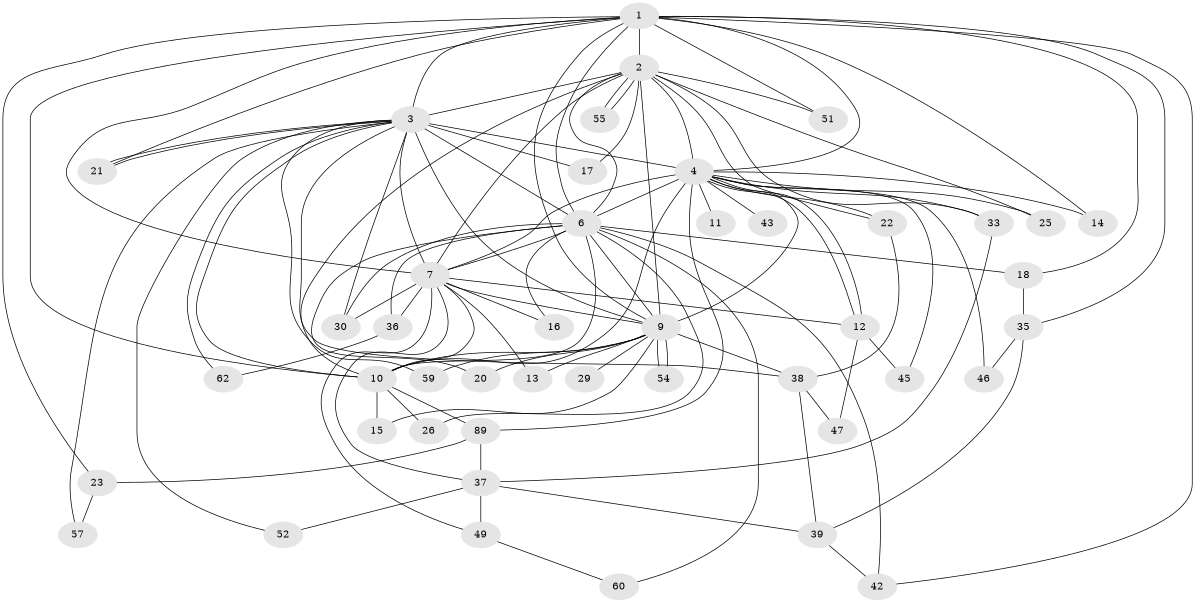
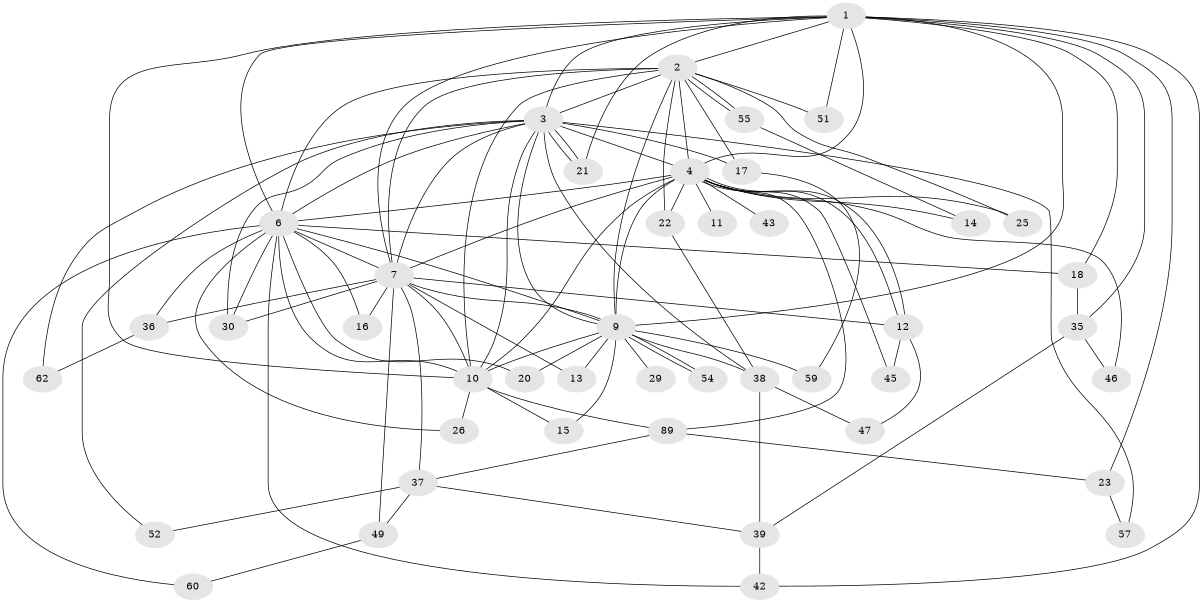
(886, 83) -> (858, 172)
(994, 223) -> none
(292, 251) -> (858, 244)
